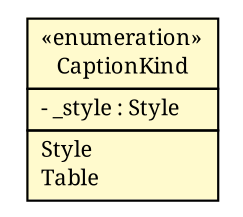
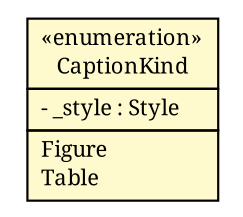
(67, 150) -> (75, 150)
